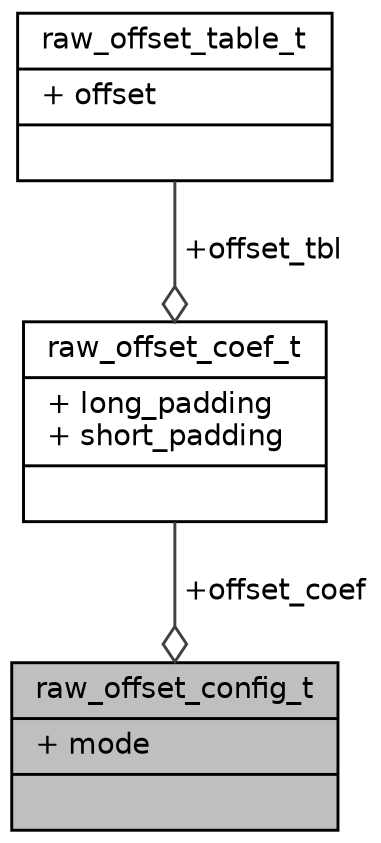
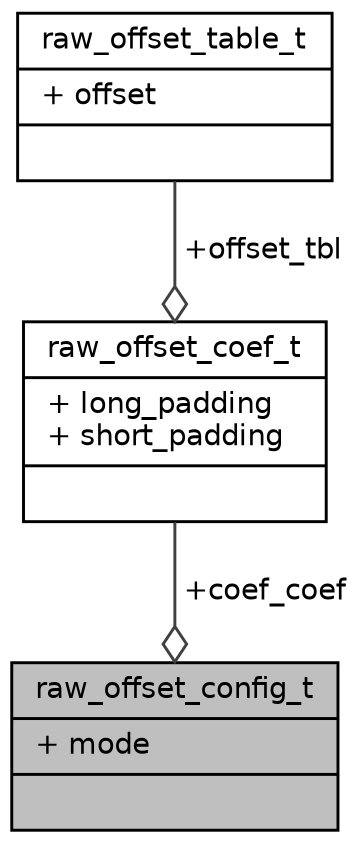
(272, 592) -> (262, 592)
